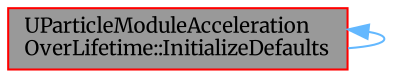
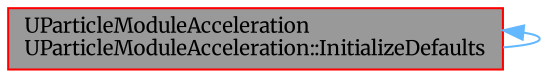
(178, 39) -> (256, 39)
